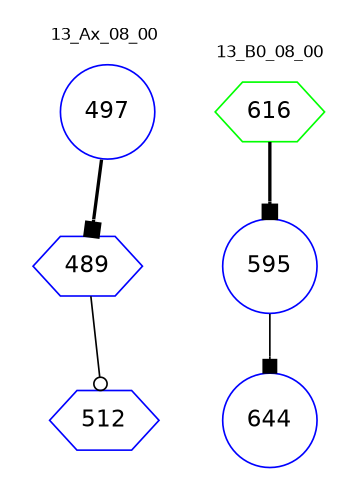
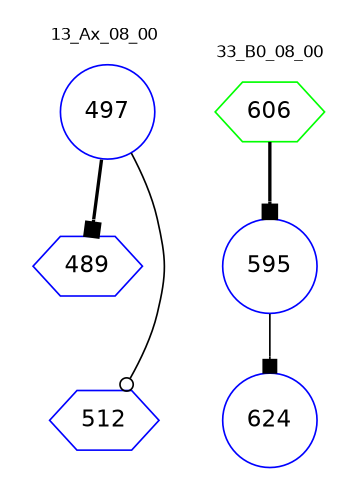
(270, 53) -> (270, 53)
(270, 112) -> (270, 112)
(95, 337) -> (164, 266)
(270, 420) -> (270, 420)
